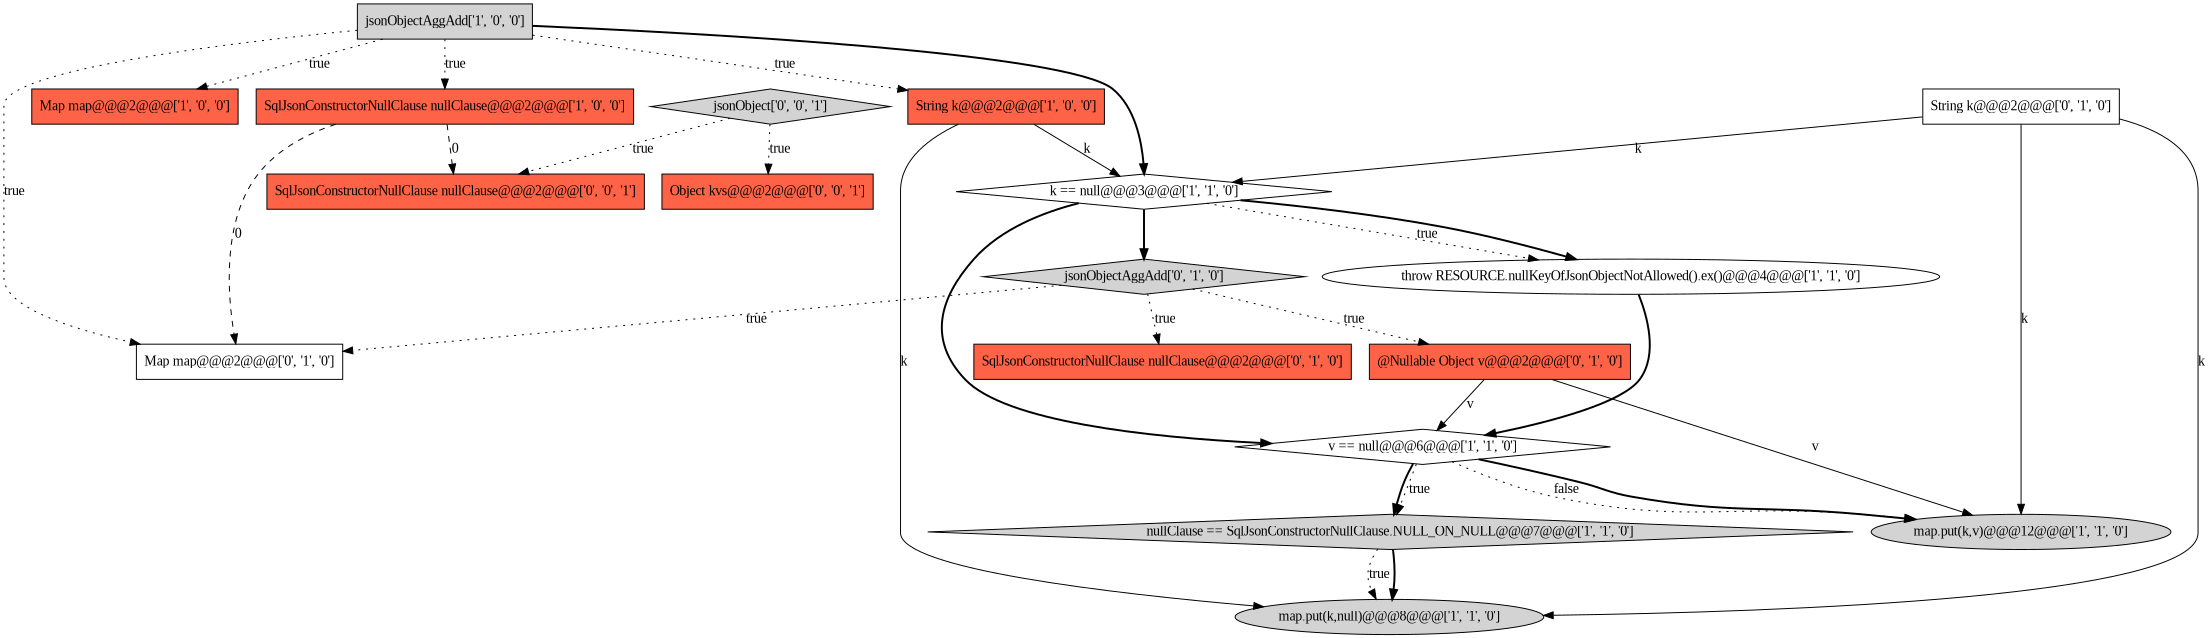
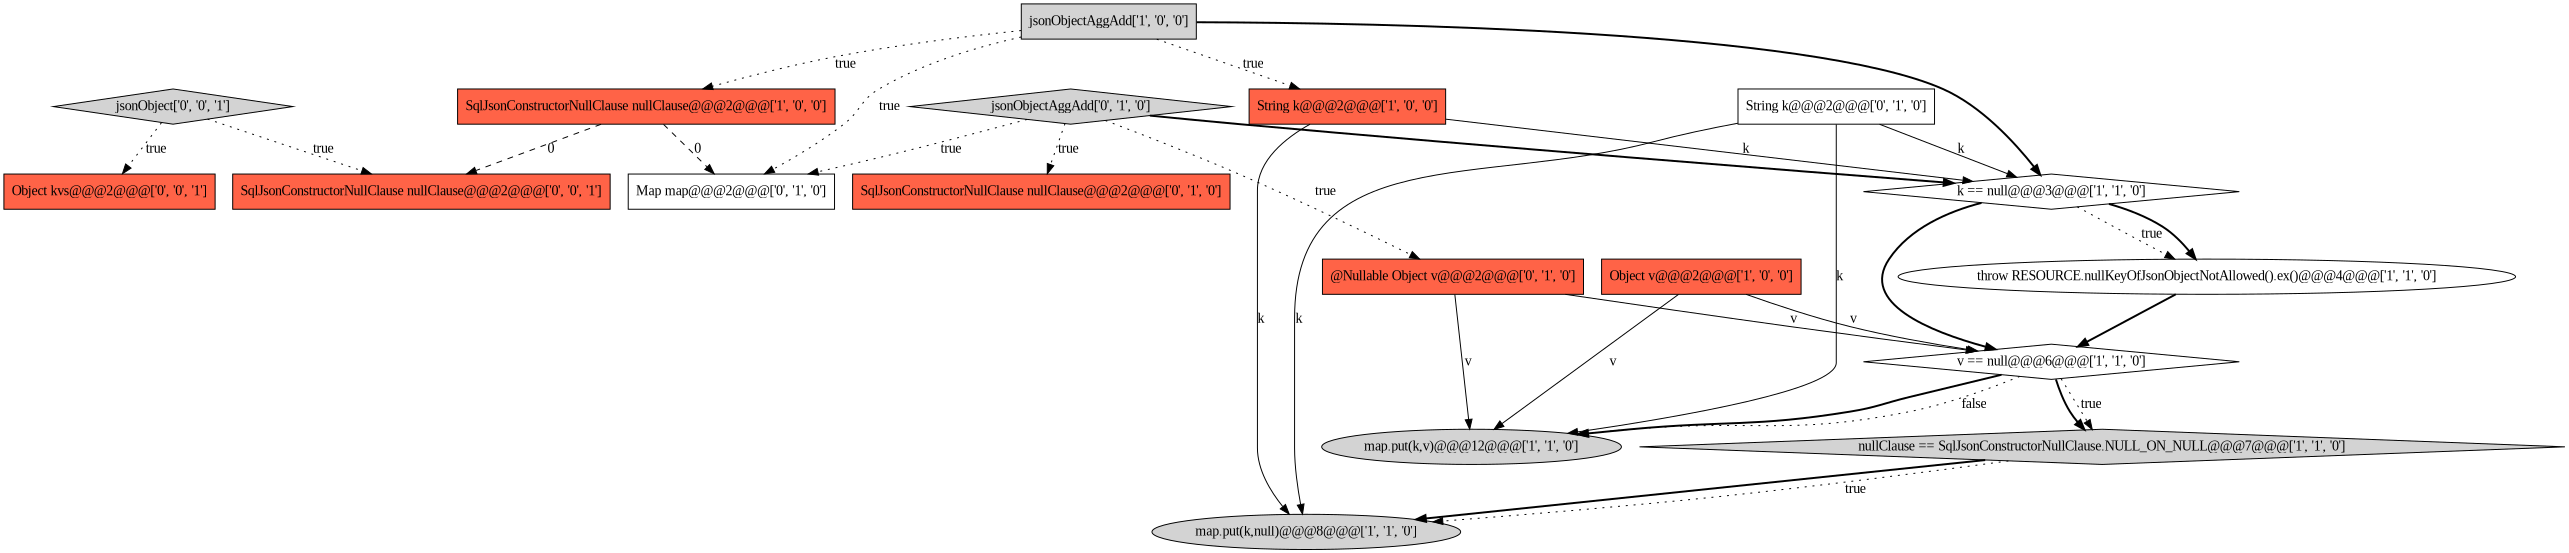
(135, 107) -> none
(1144, 229) -> (1547, 151)
none -> (1701, 277)
